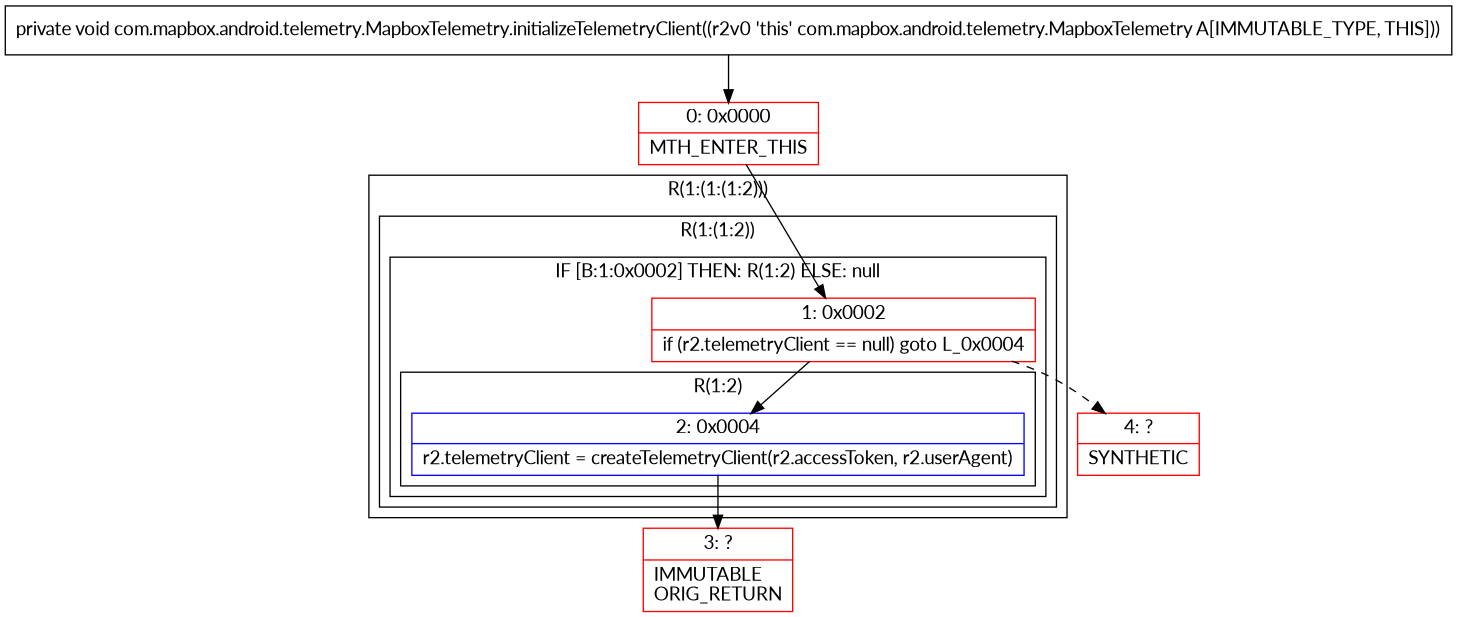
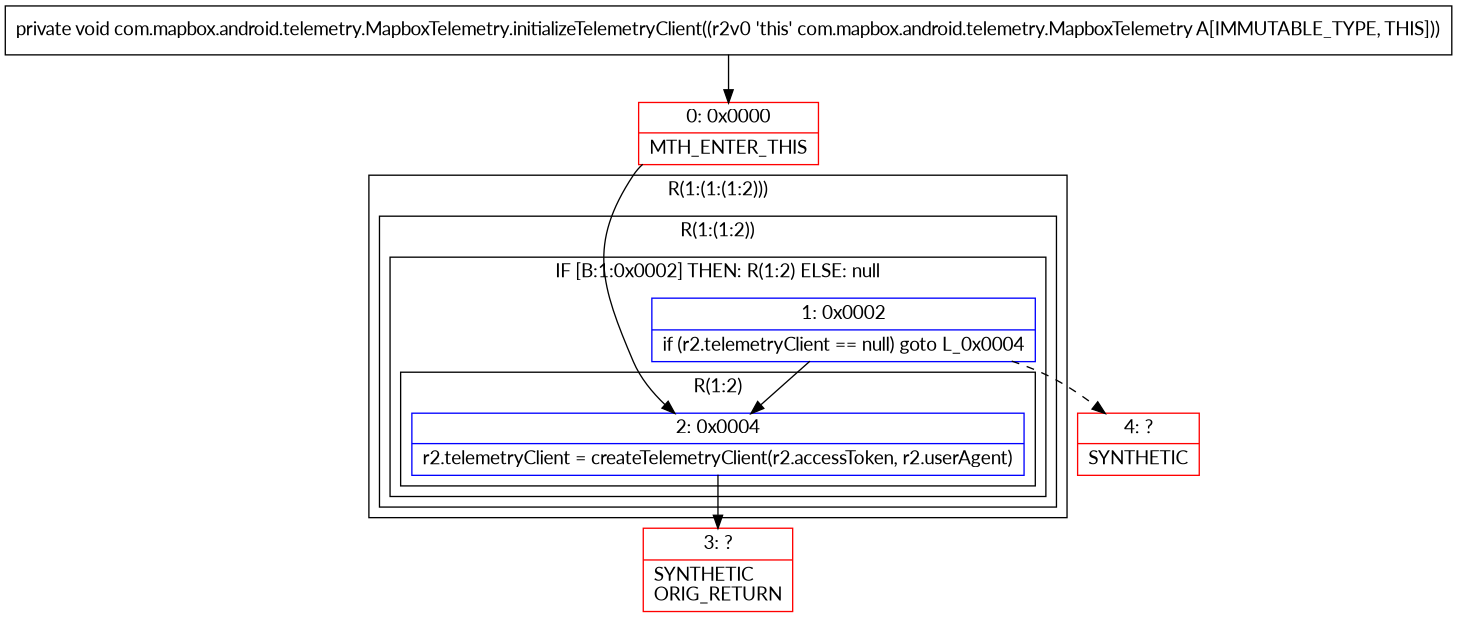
(782, 226) -> (607, 287)
(844, 330) -> (844, 330)
(708, 575) -> (704, 575)
